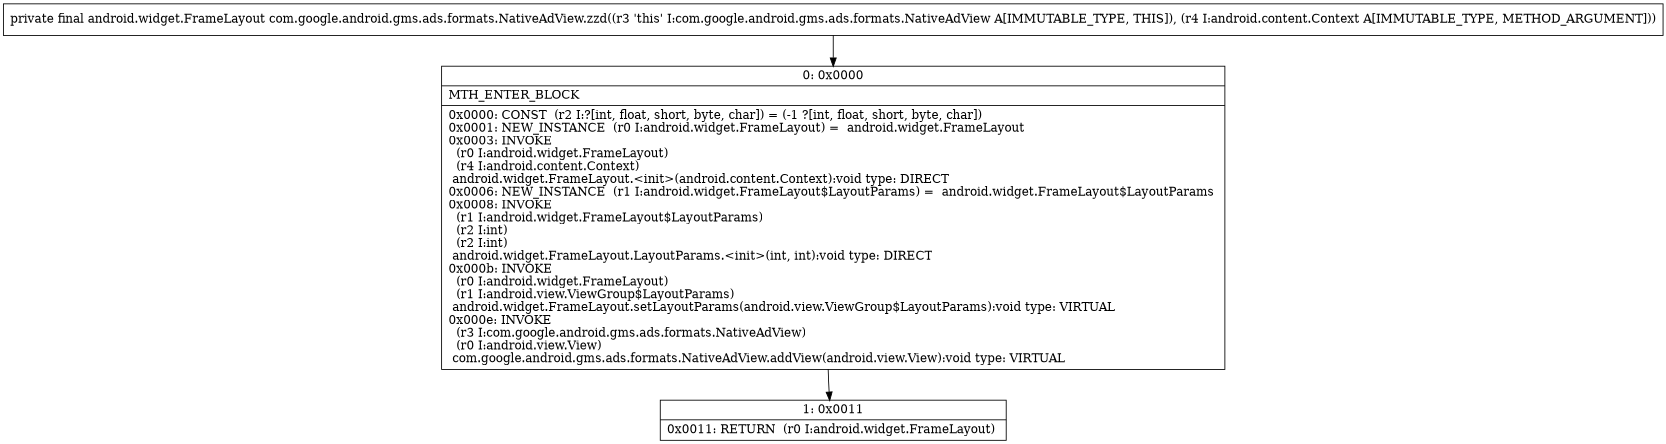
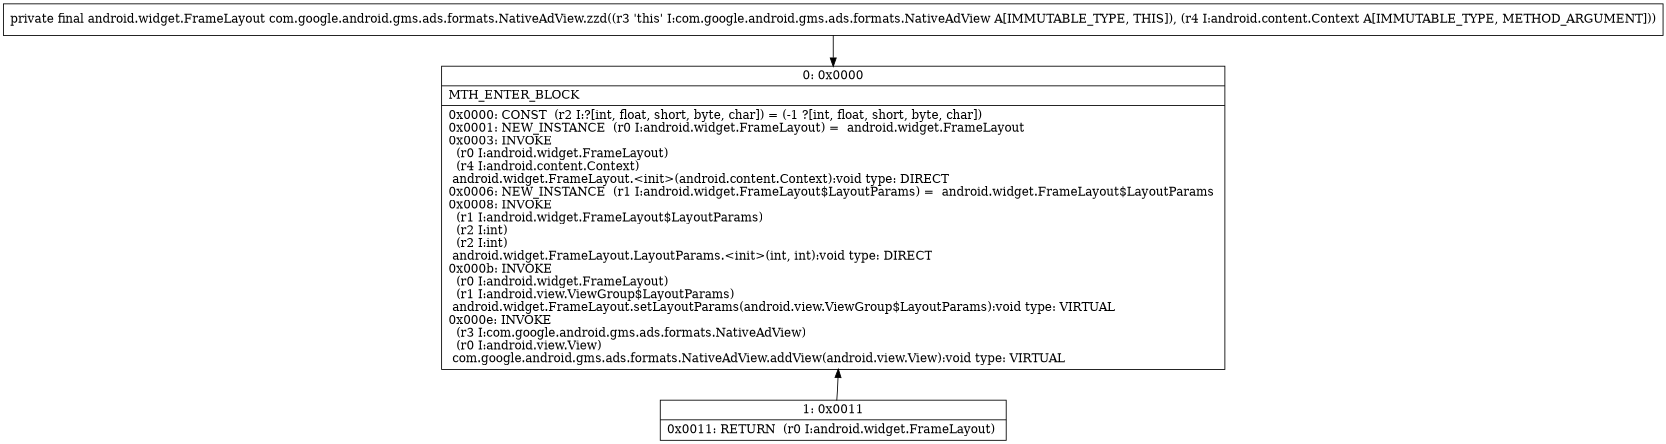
(829, 380) -> (838, 389)
